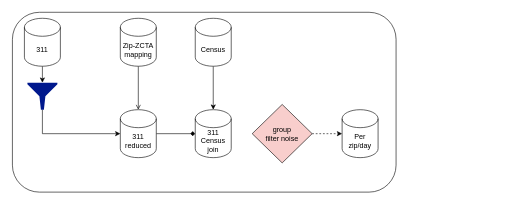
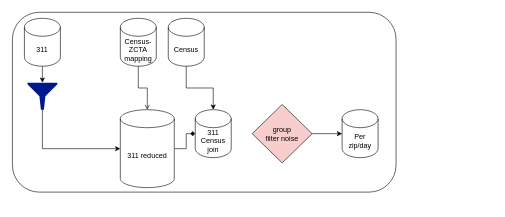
(213, 42) -> (186, 42)
(138, 50) -> (138, 50)
(138, 134) -> (147, 149)
(325, 134) -> (325, 134)
